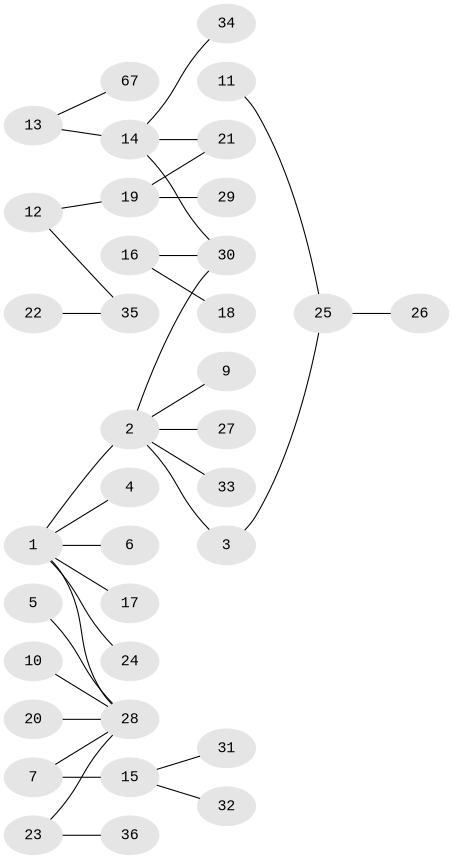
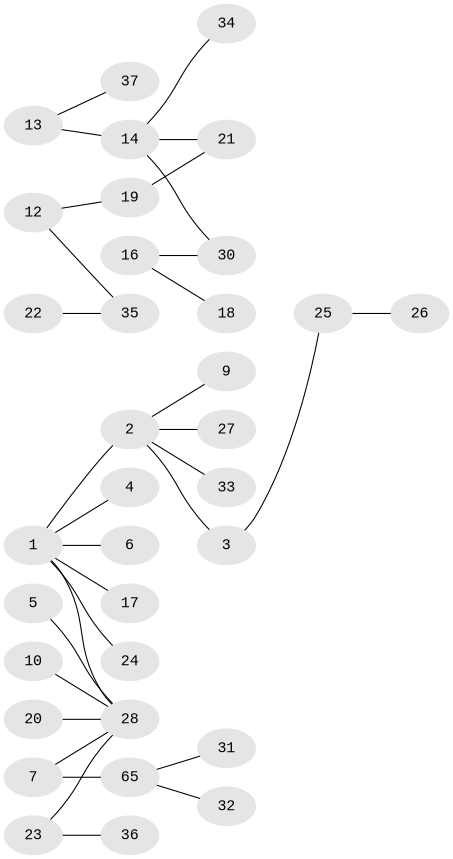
(130, 82) -> (130, 82)
(227, 82) -> none
(227, 198) -> none
(167, 338) -> none
(130, 777) -> (130, 777)
